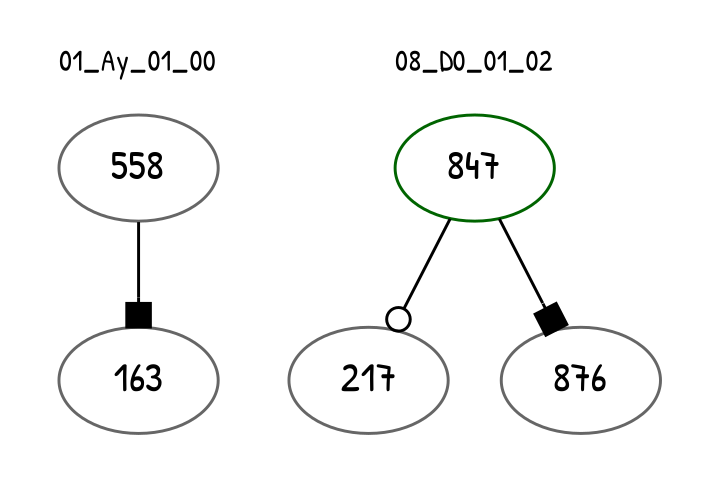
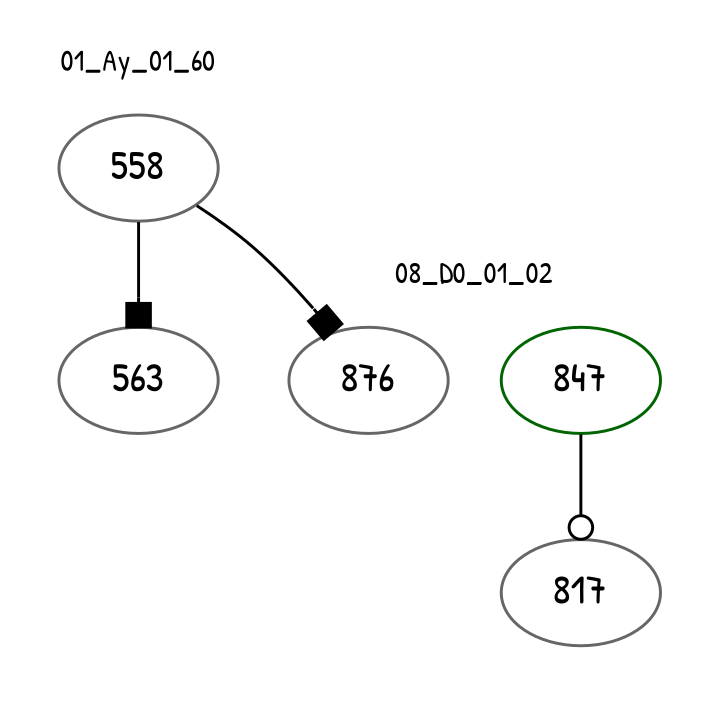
(139, 63) -> (139, 63)
(521, 261) -> (284, 277)
(139, 380) -> (139, 380)
(369, 380) -> (581, 593)
